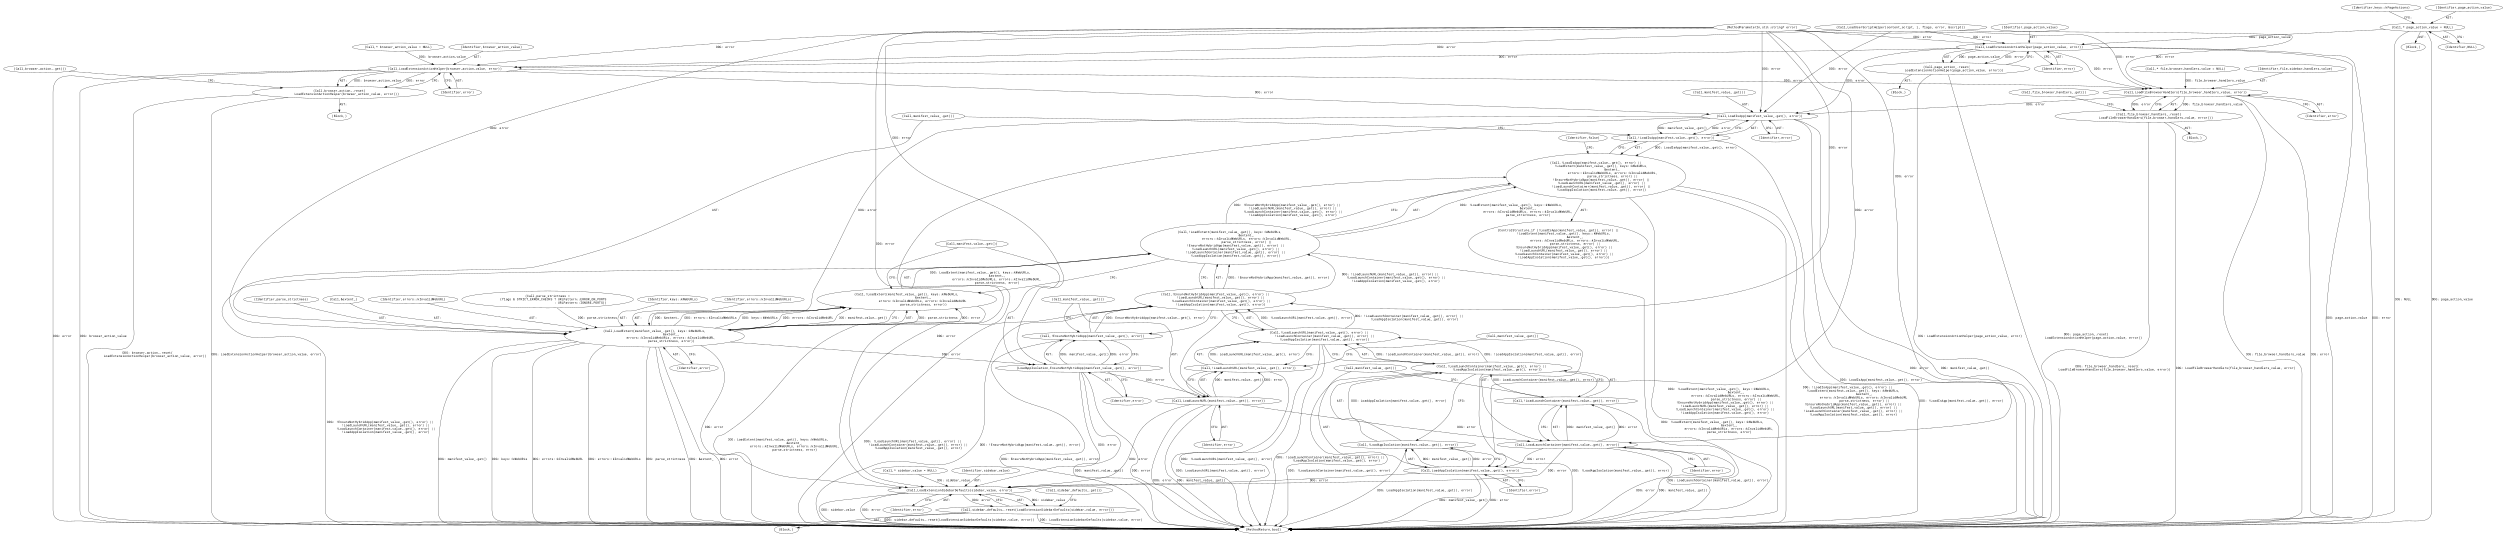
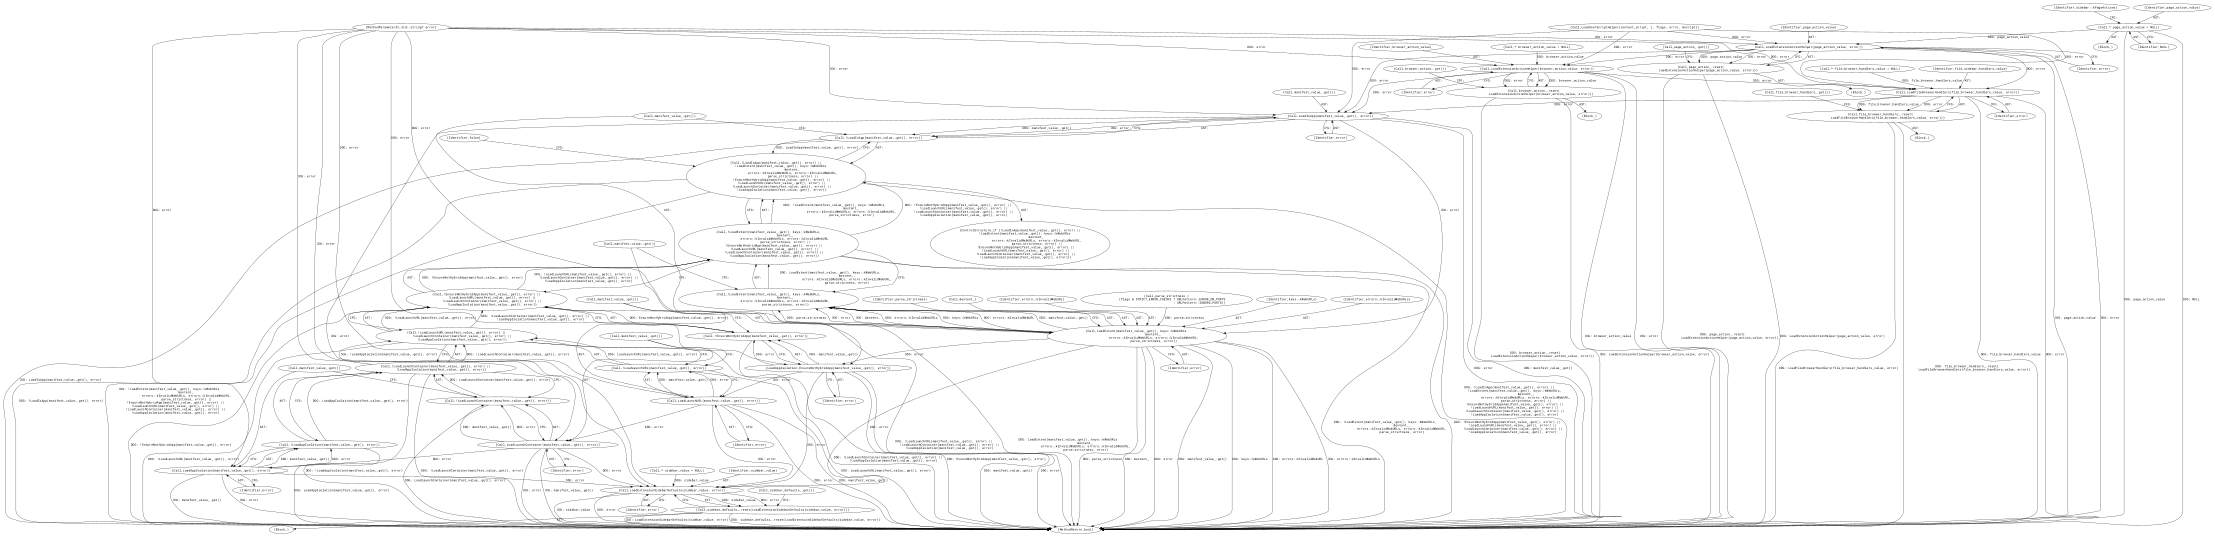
(2381, 8) -> (2086, 8)
none -> (1686, 47)
